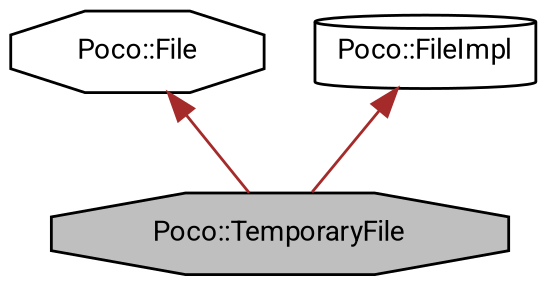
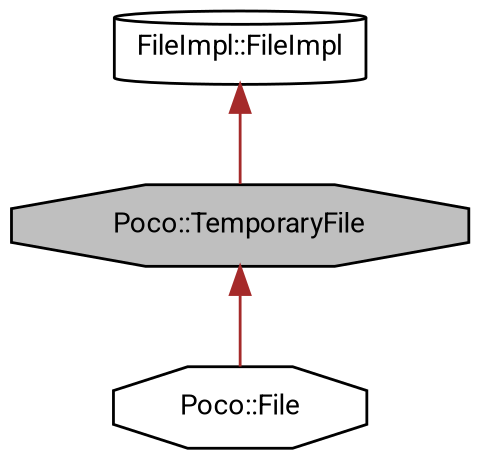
(425, 52) -> (240, 48)
(218, 154) -> (240, 331)
